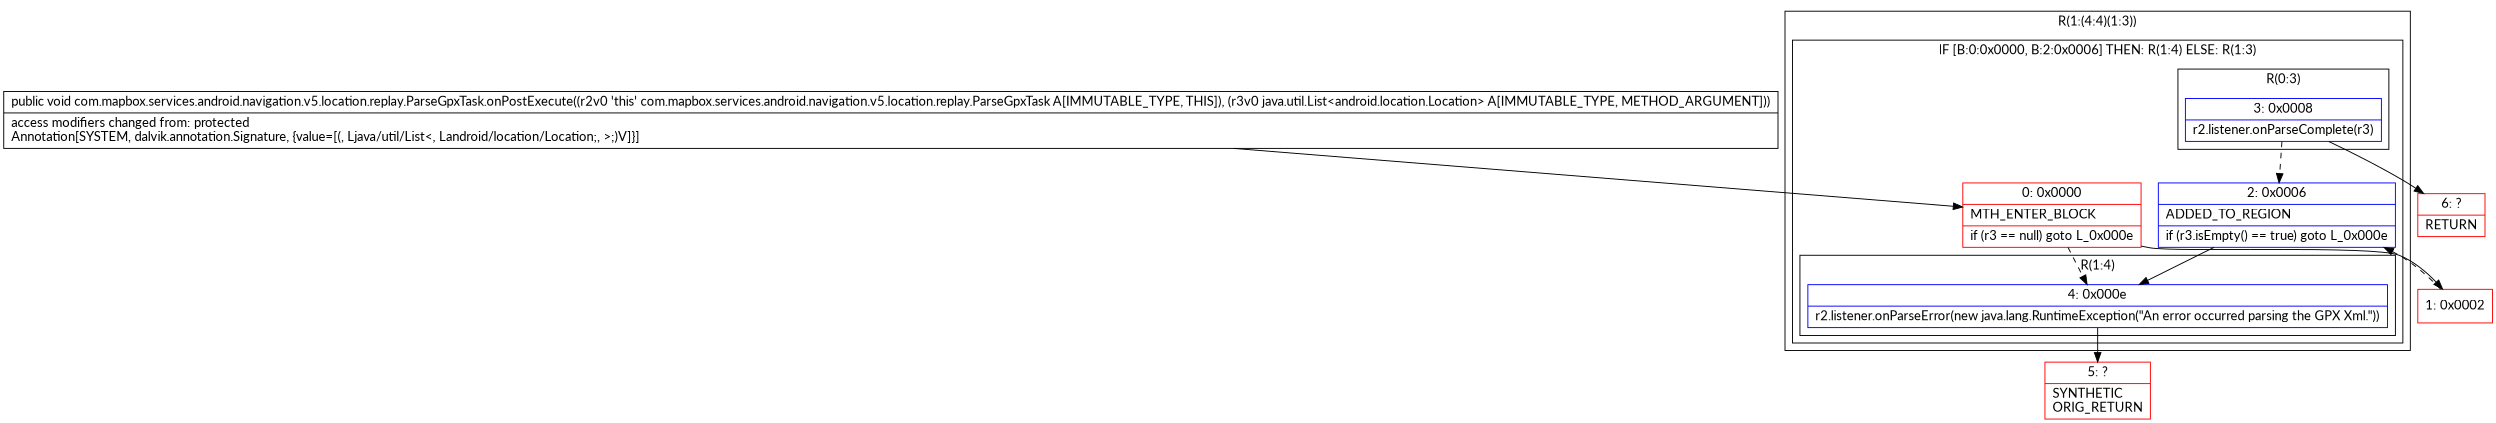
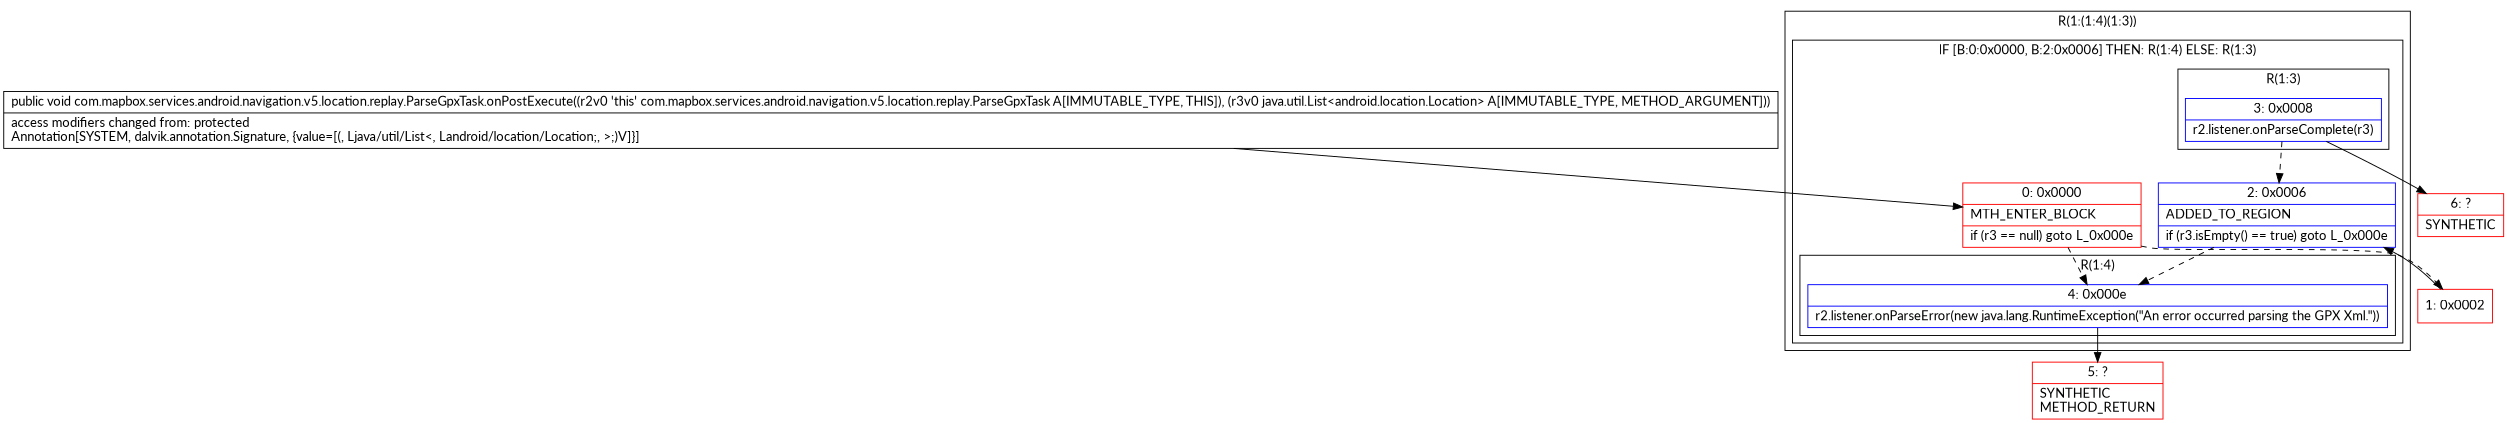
(2098, 22) -> (2098, 22)
(2283, 80) -> (2283, 80)
(2451, 225) -> (2461, 225)
(2293, 250) -> (2293, 250)
(2181, 264) -> (2181, 264)
(2418, 268) -> (2418, 268)
(2098, 408) -> (2098, 408)
